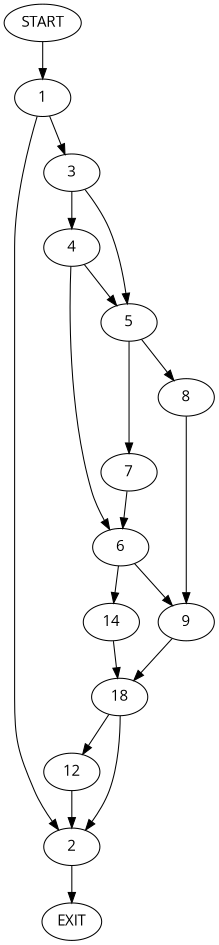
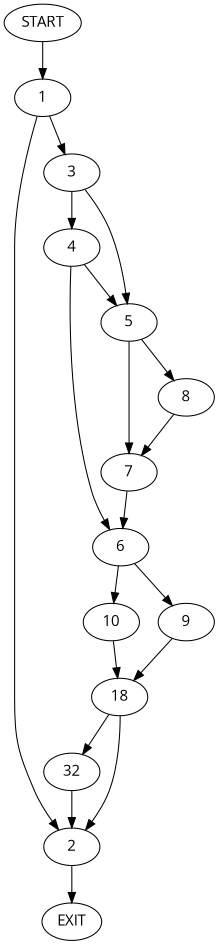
(186, 504) -> (161, 431)
(111, 622) -> (111, 622)
(72, 772) -> (72, 772)
